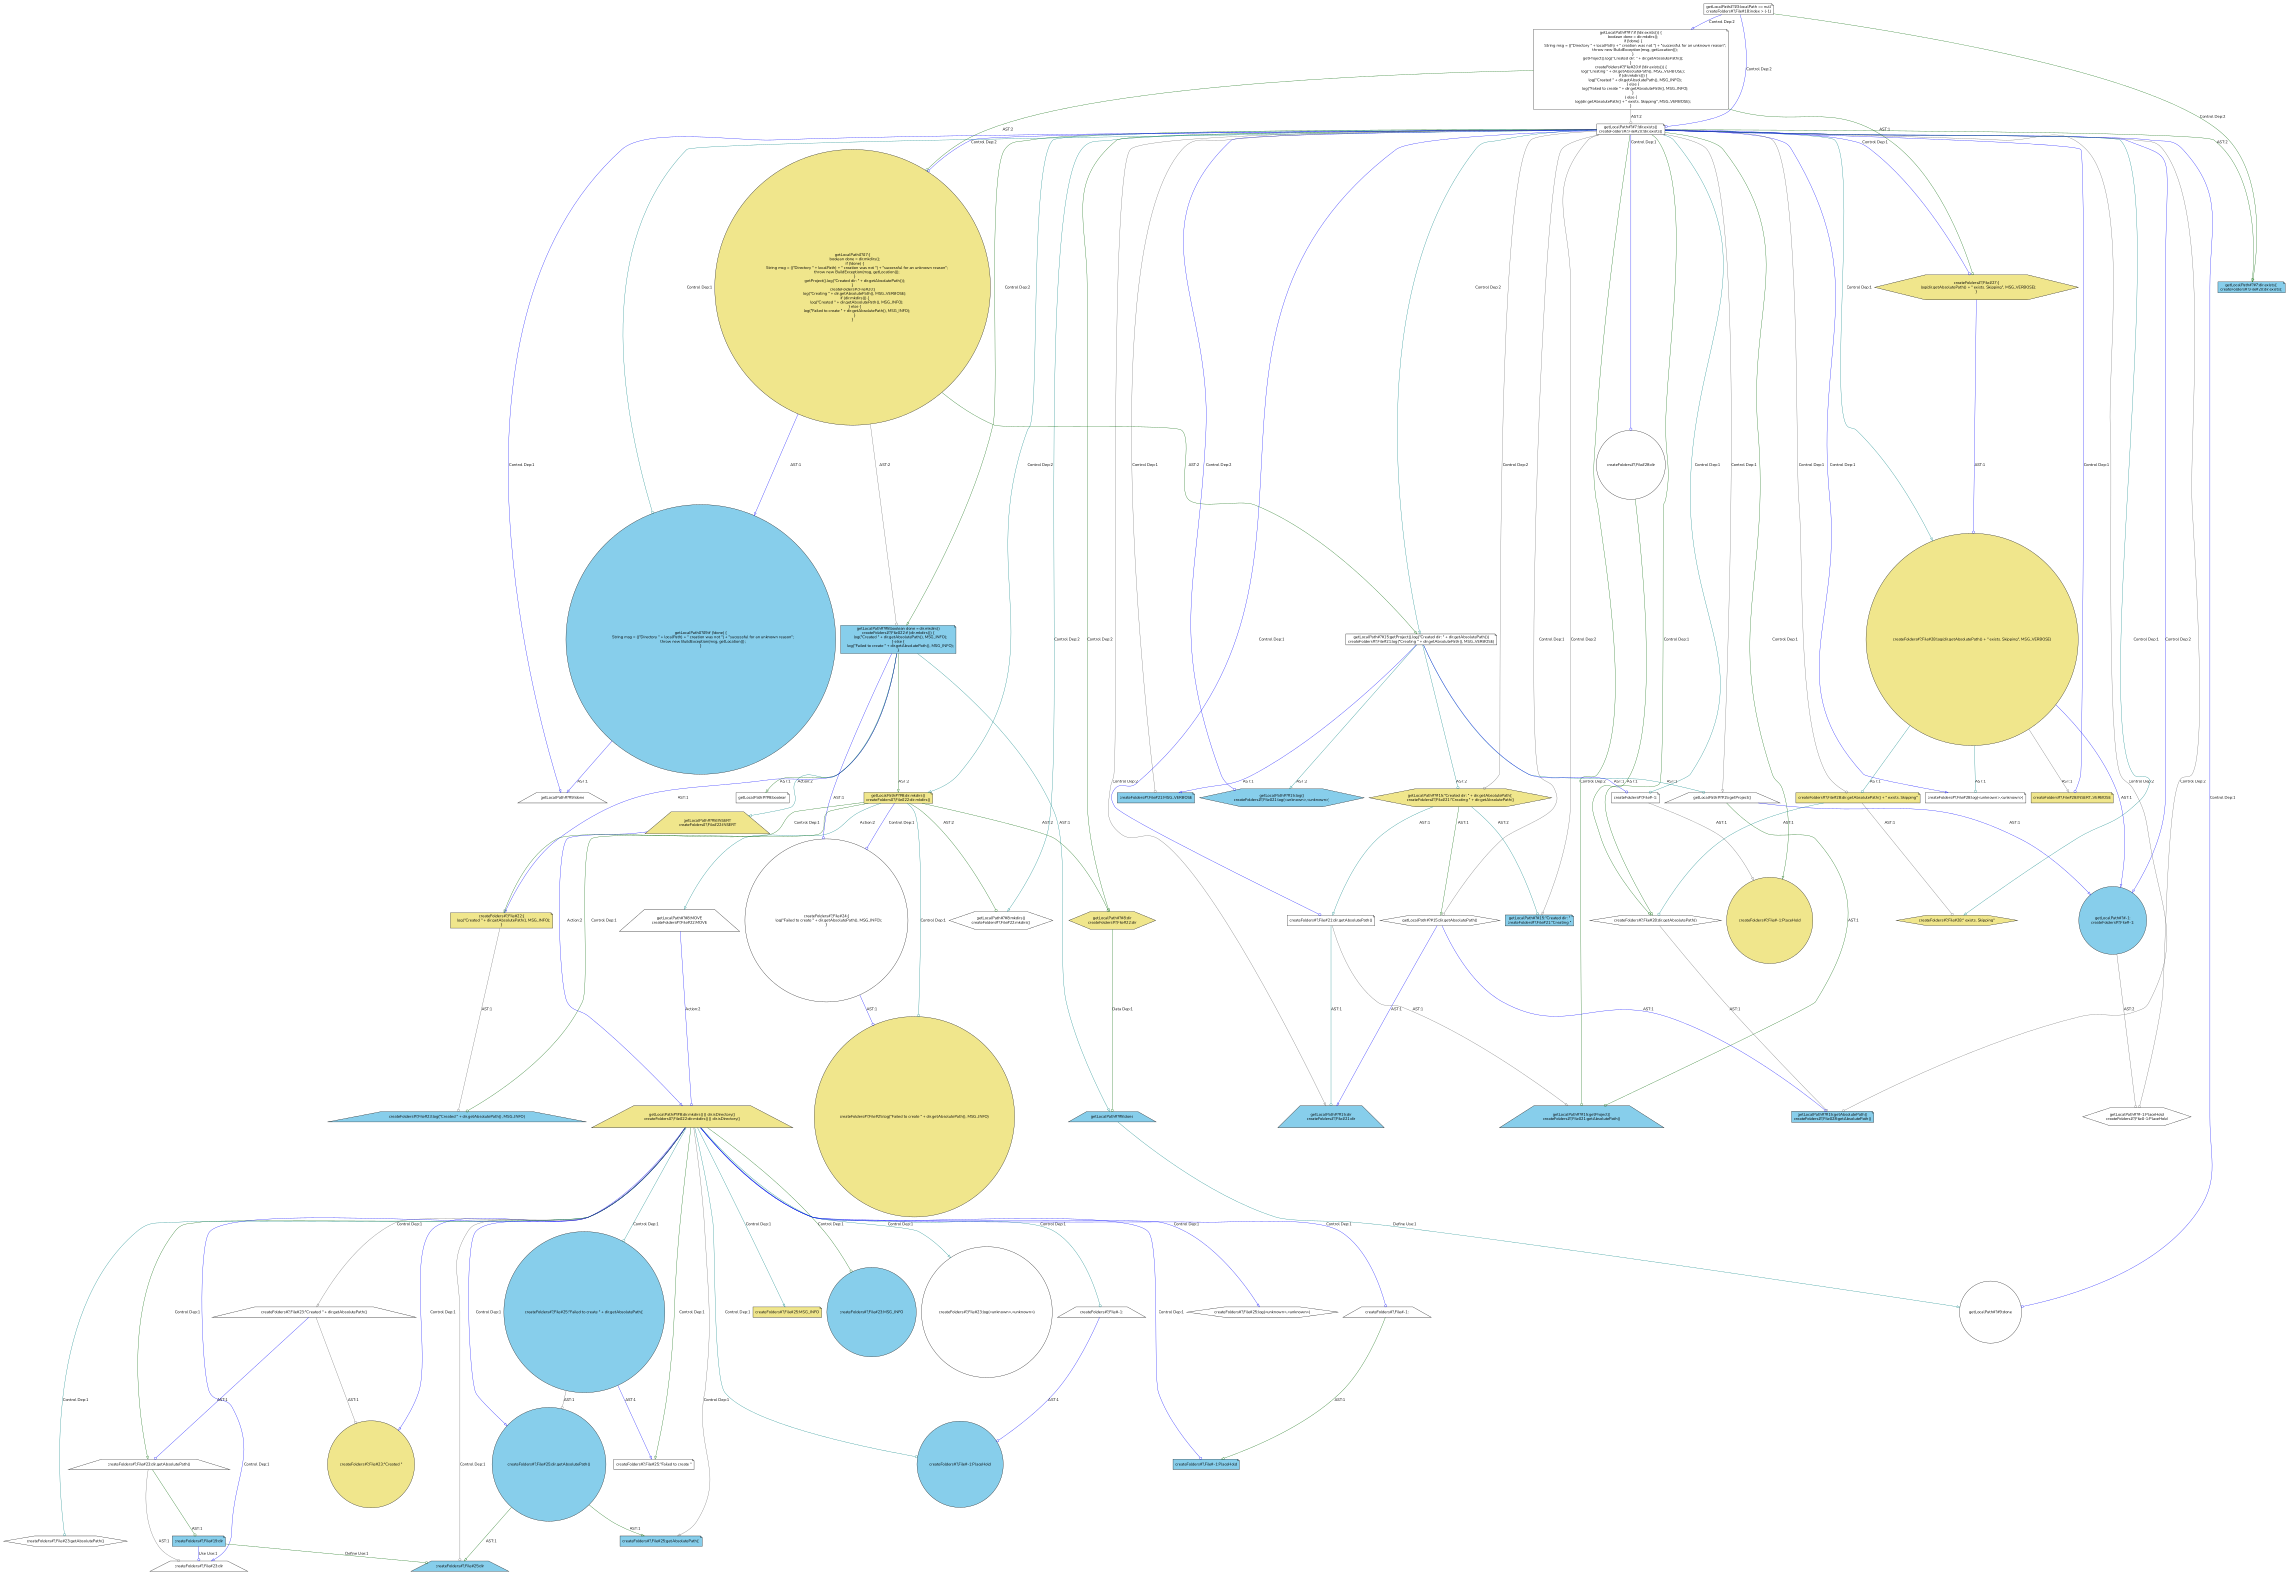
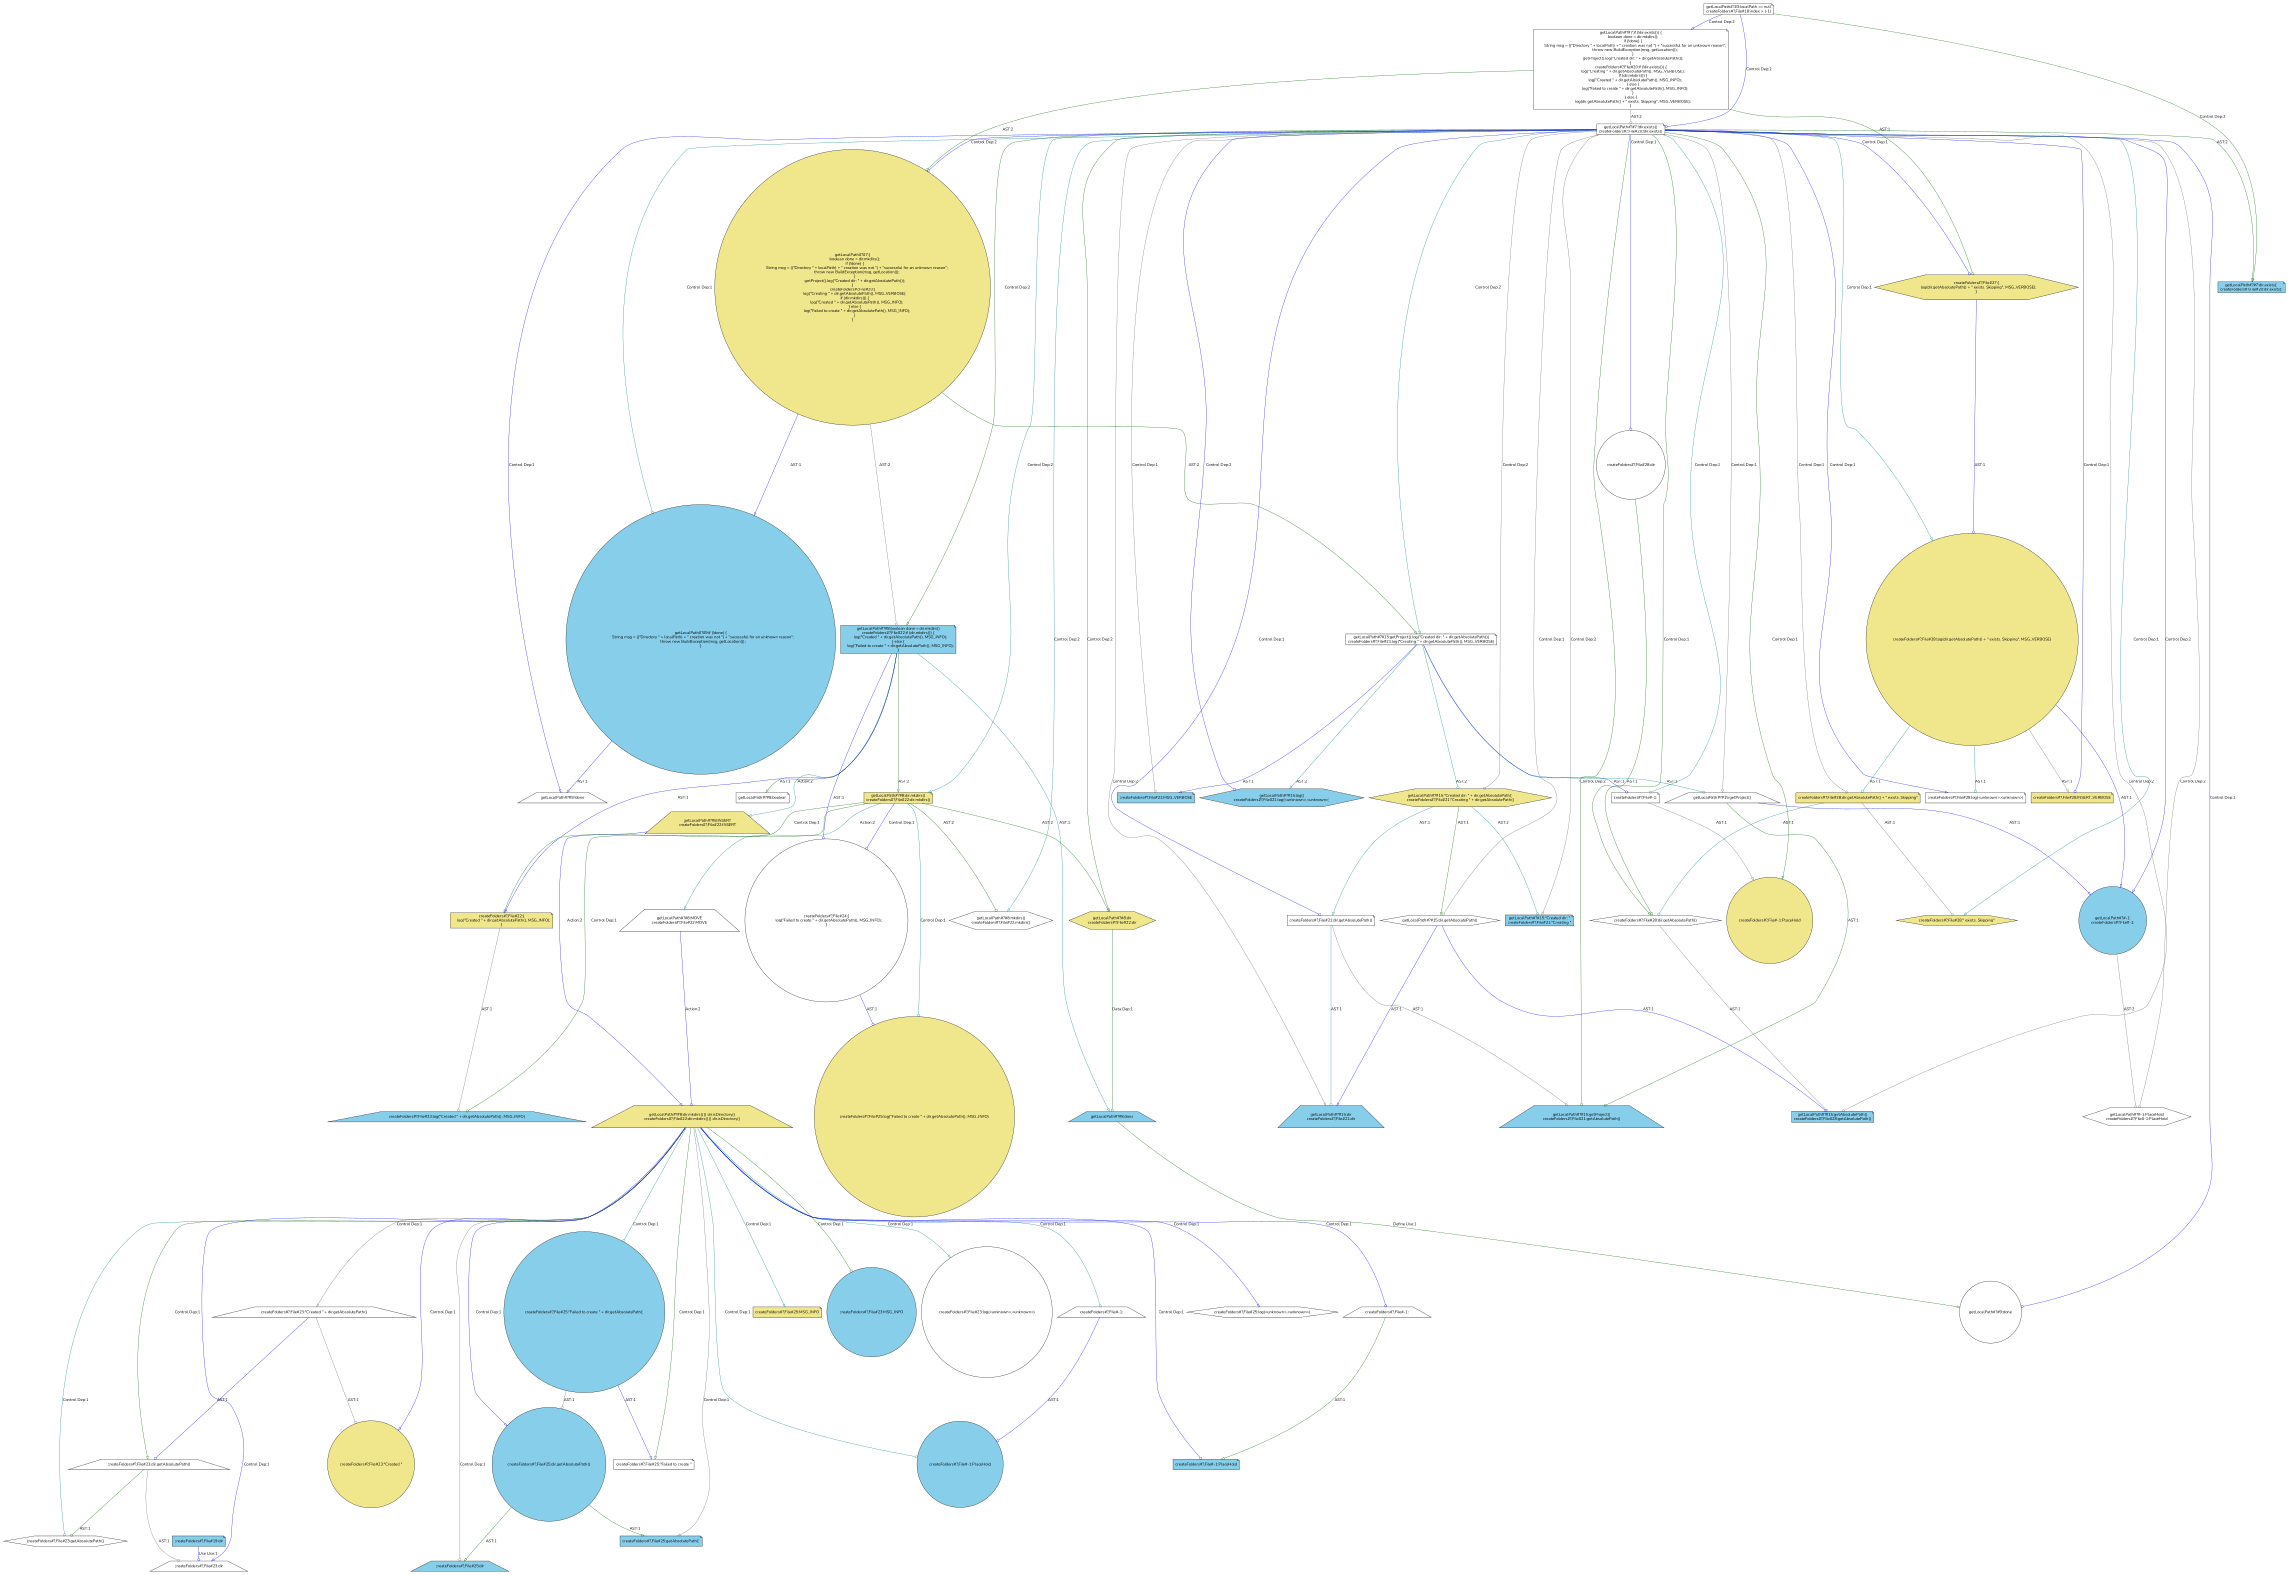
(1525, 1244) -> (1525, 1244)
(173, 1502) -> (108, 1502)
(325, 1553) -> none
